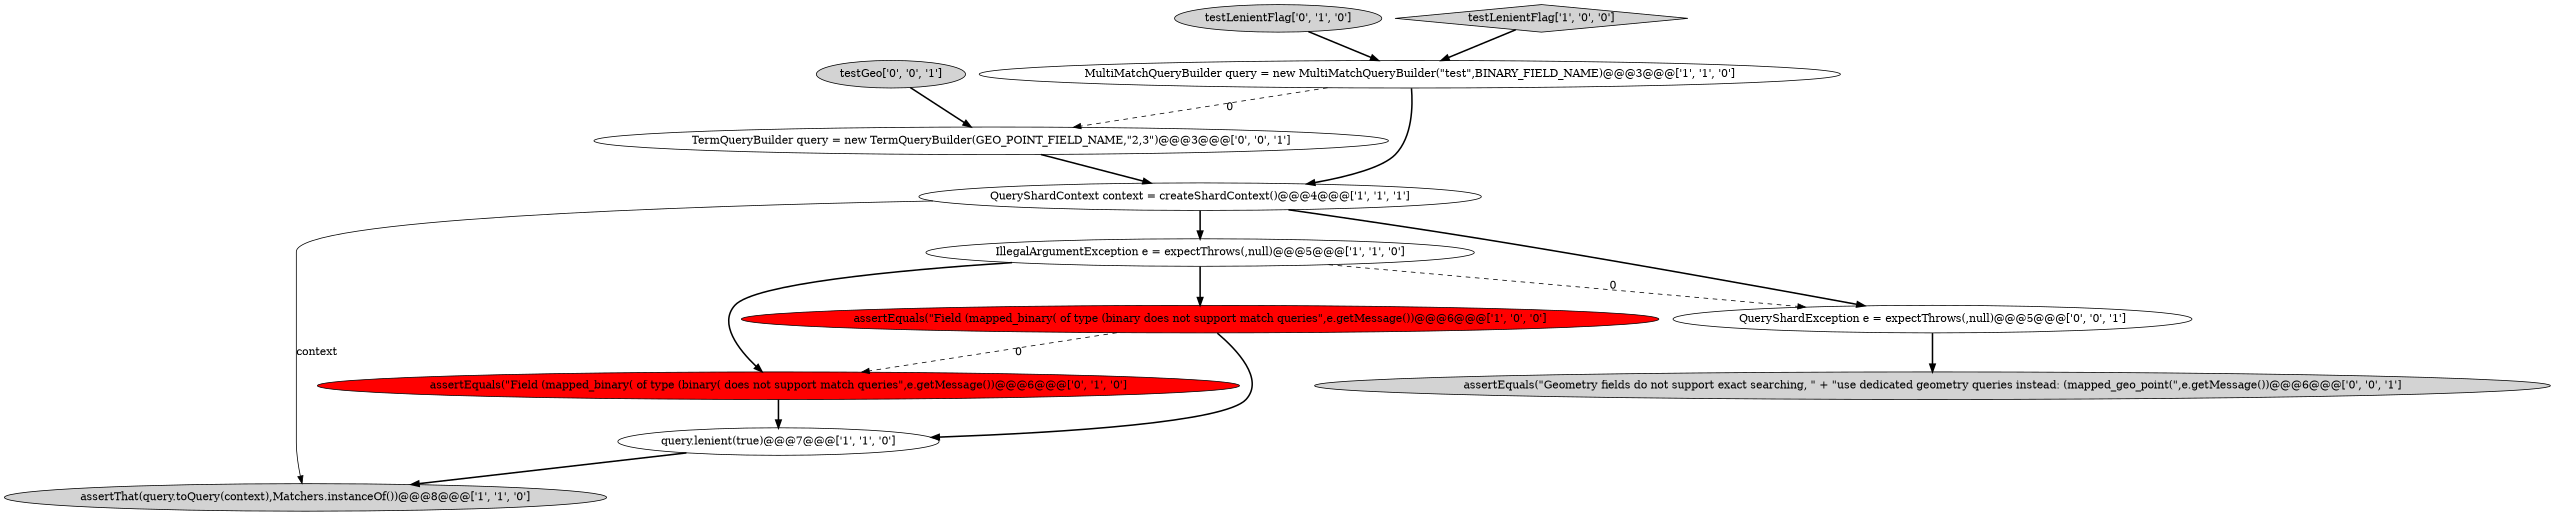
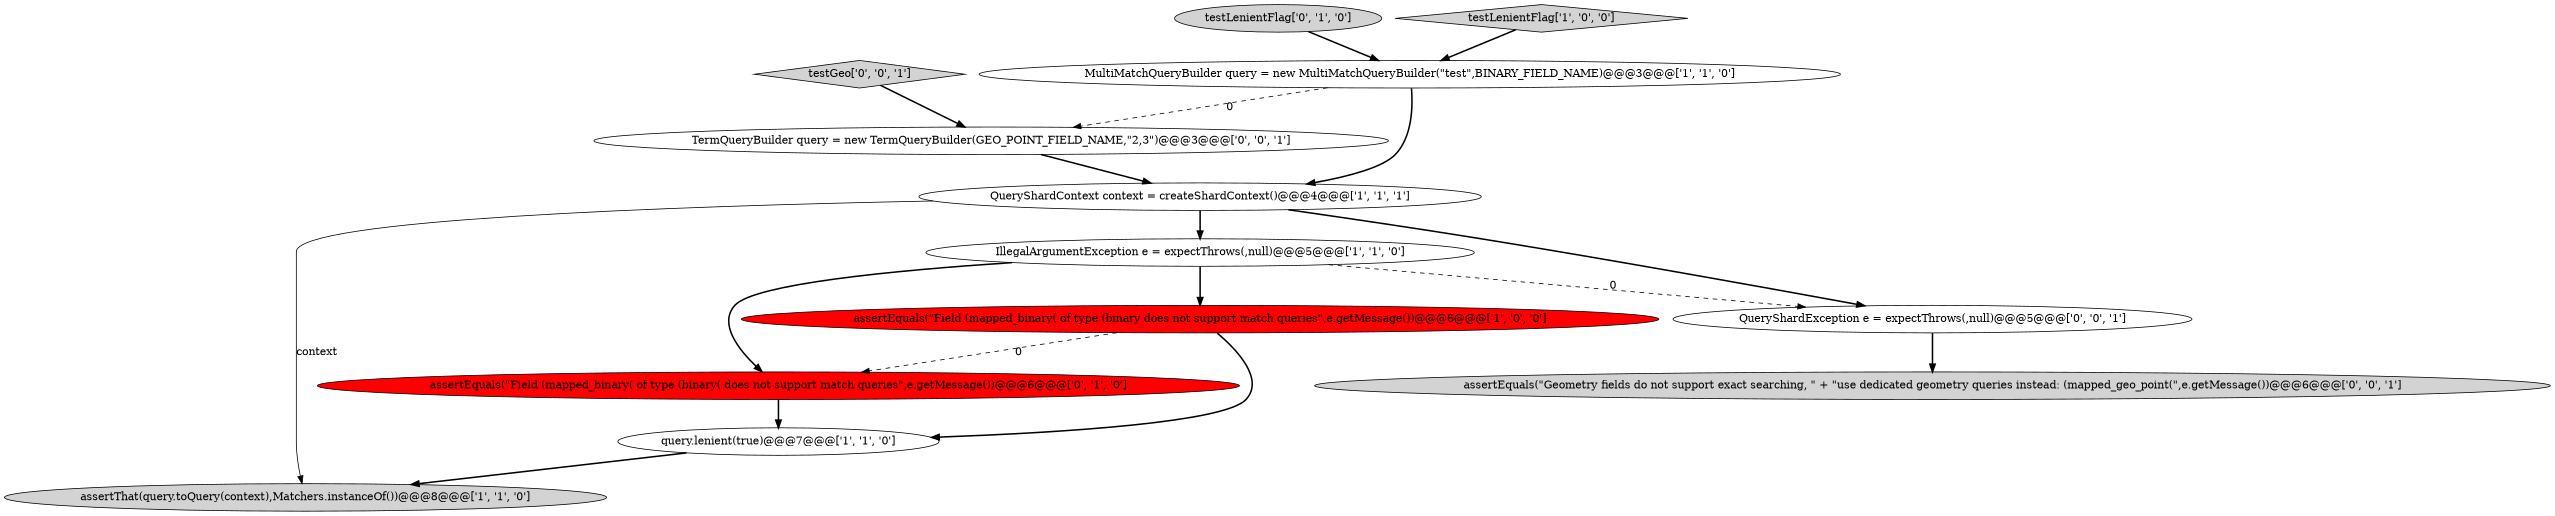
(891, 74) -> (860, 74)
